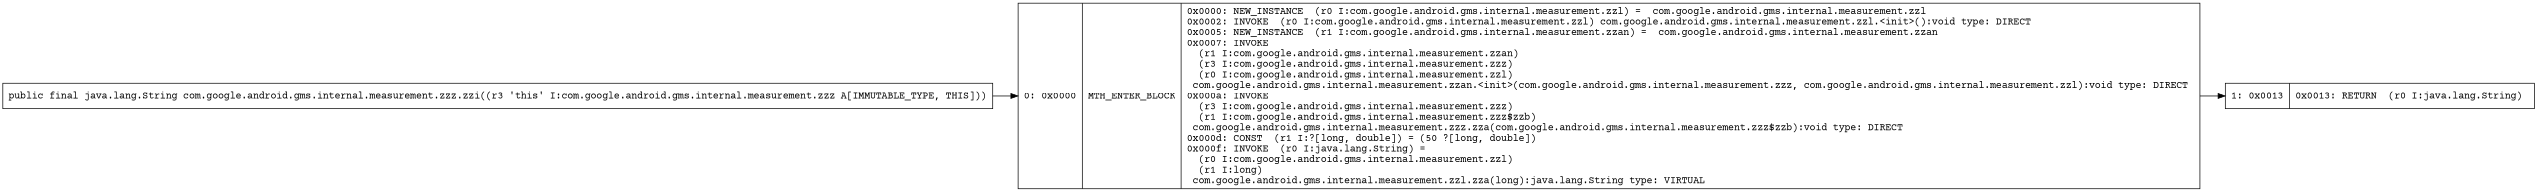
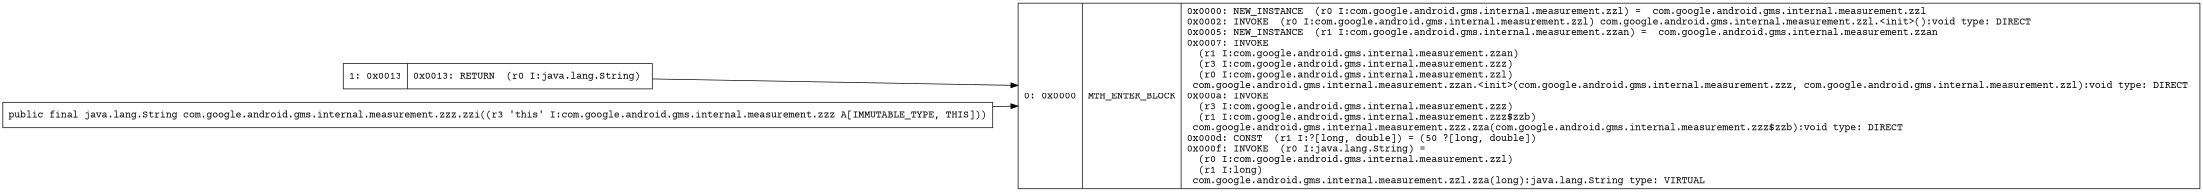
(2209, 96) -> (832, 82)
